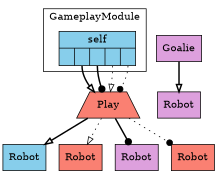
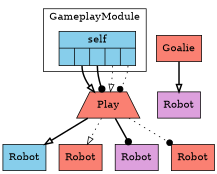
(179, 48) -> (179, 48)
